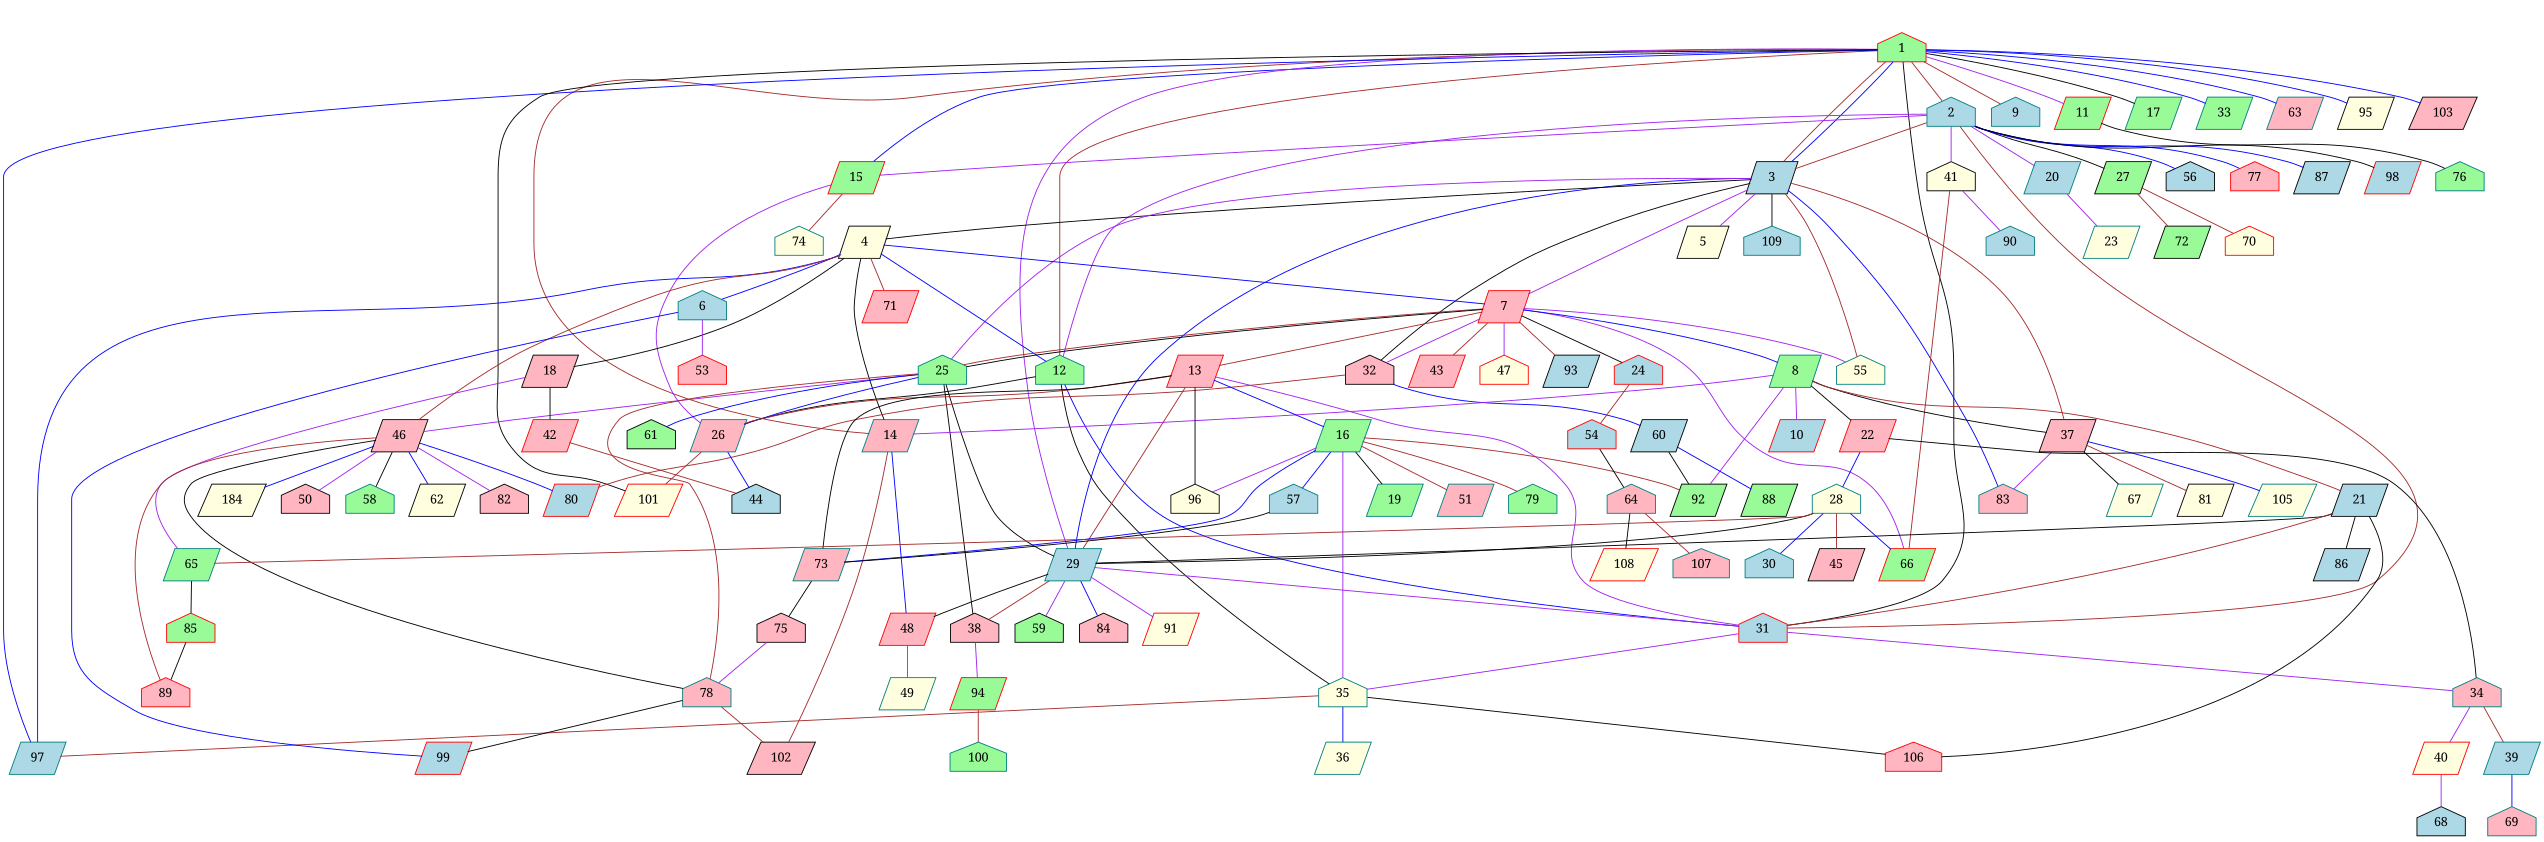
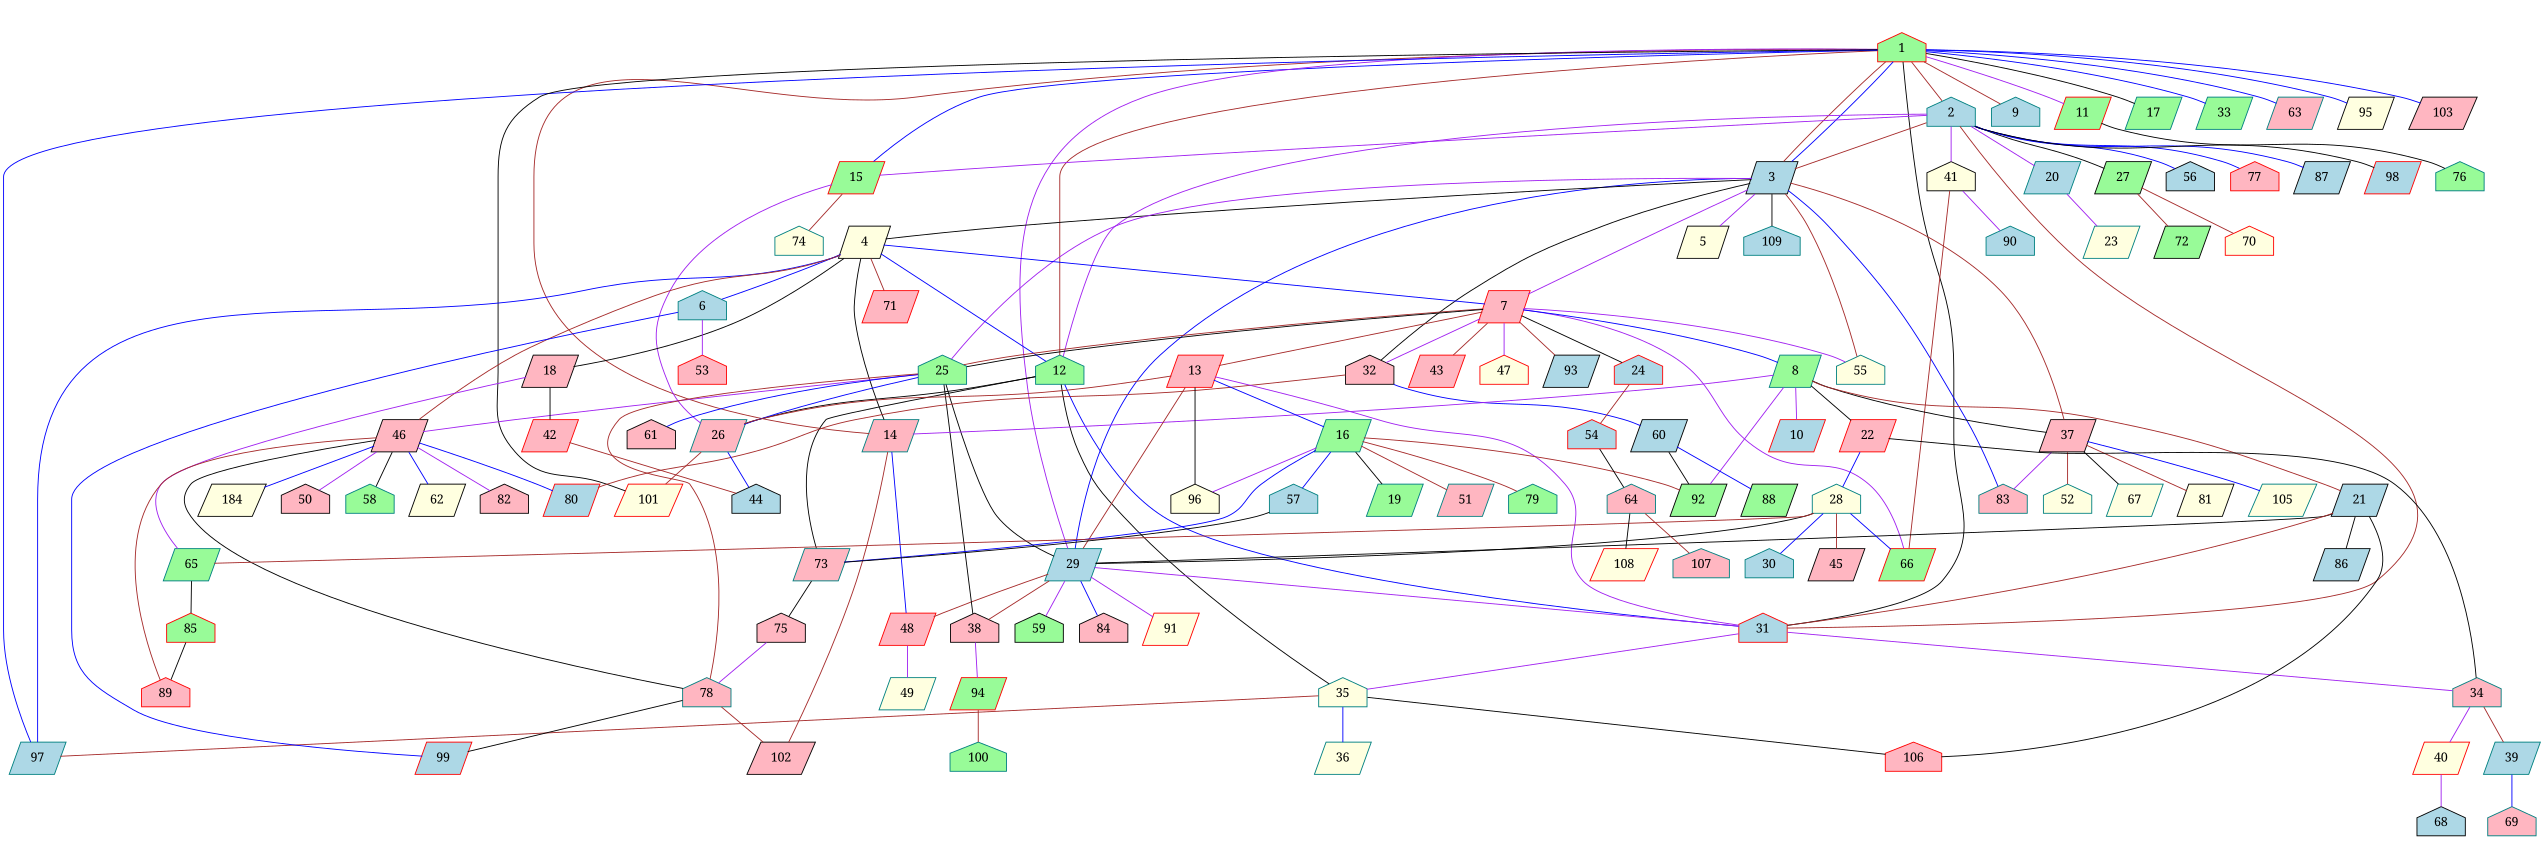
(651, 436) -> (651, 436)
(845, 437) -> (865, 410)
none -> (2068, 500)
(1343, 565) -> none
(991, 595) -> (991, 595)
